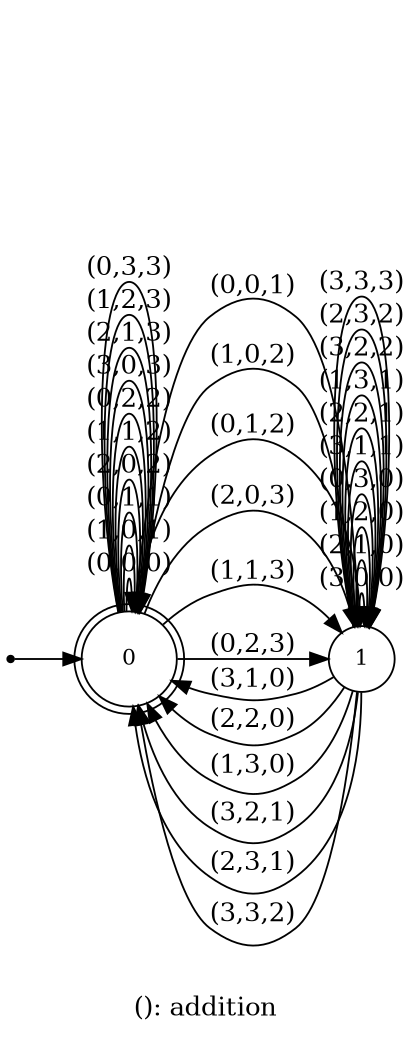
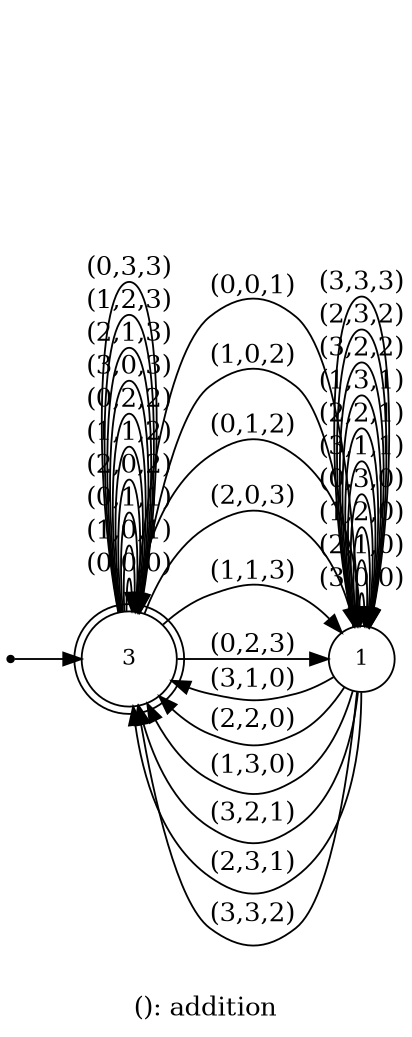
(129, 659) -> (129, 659)
